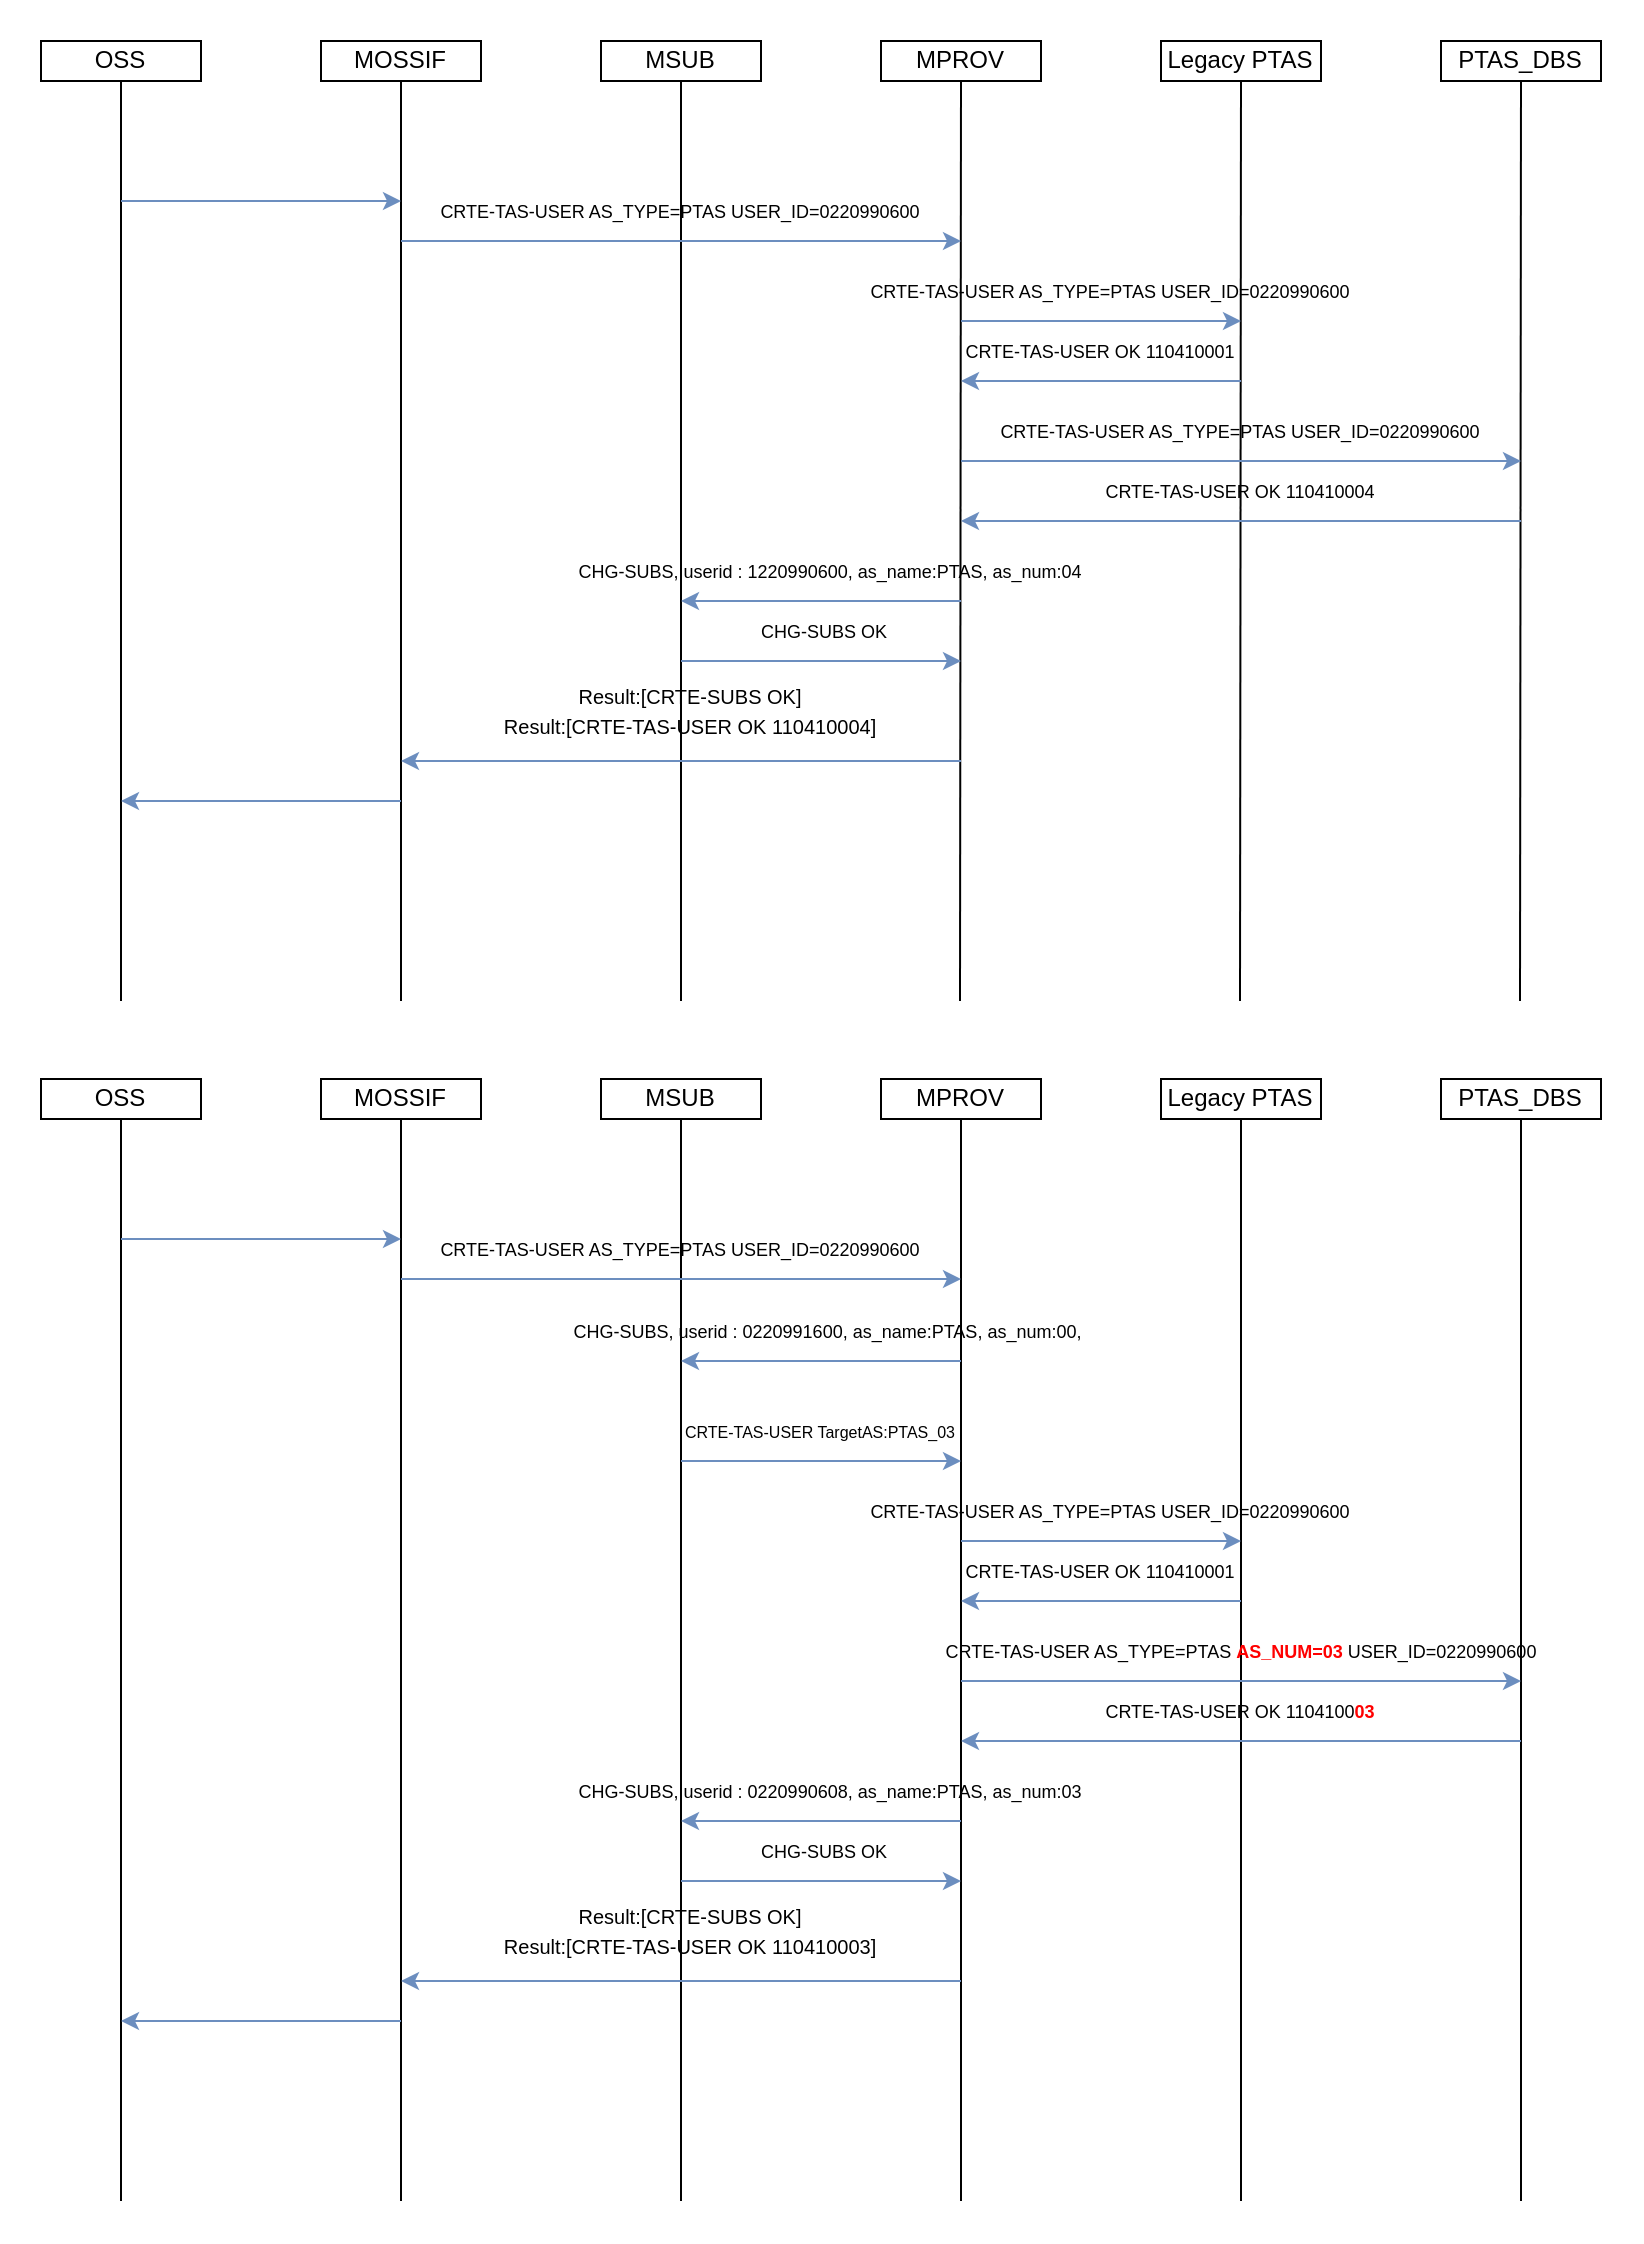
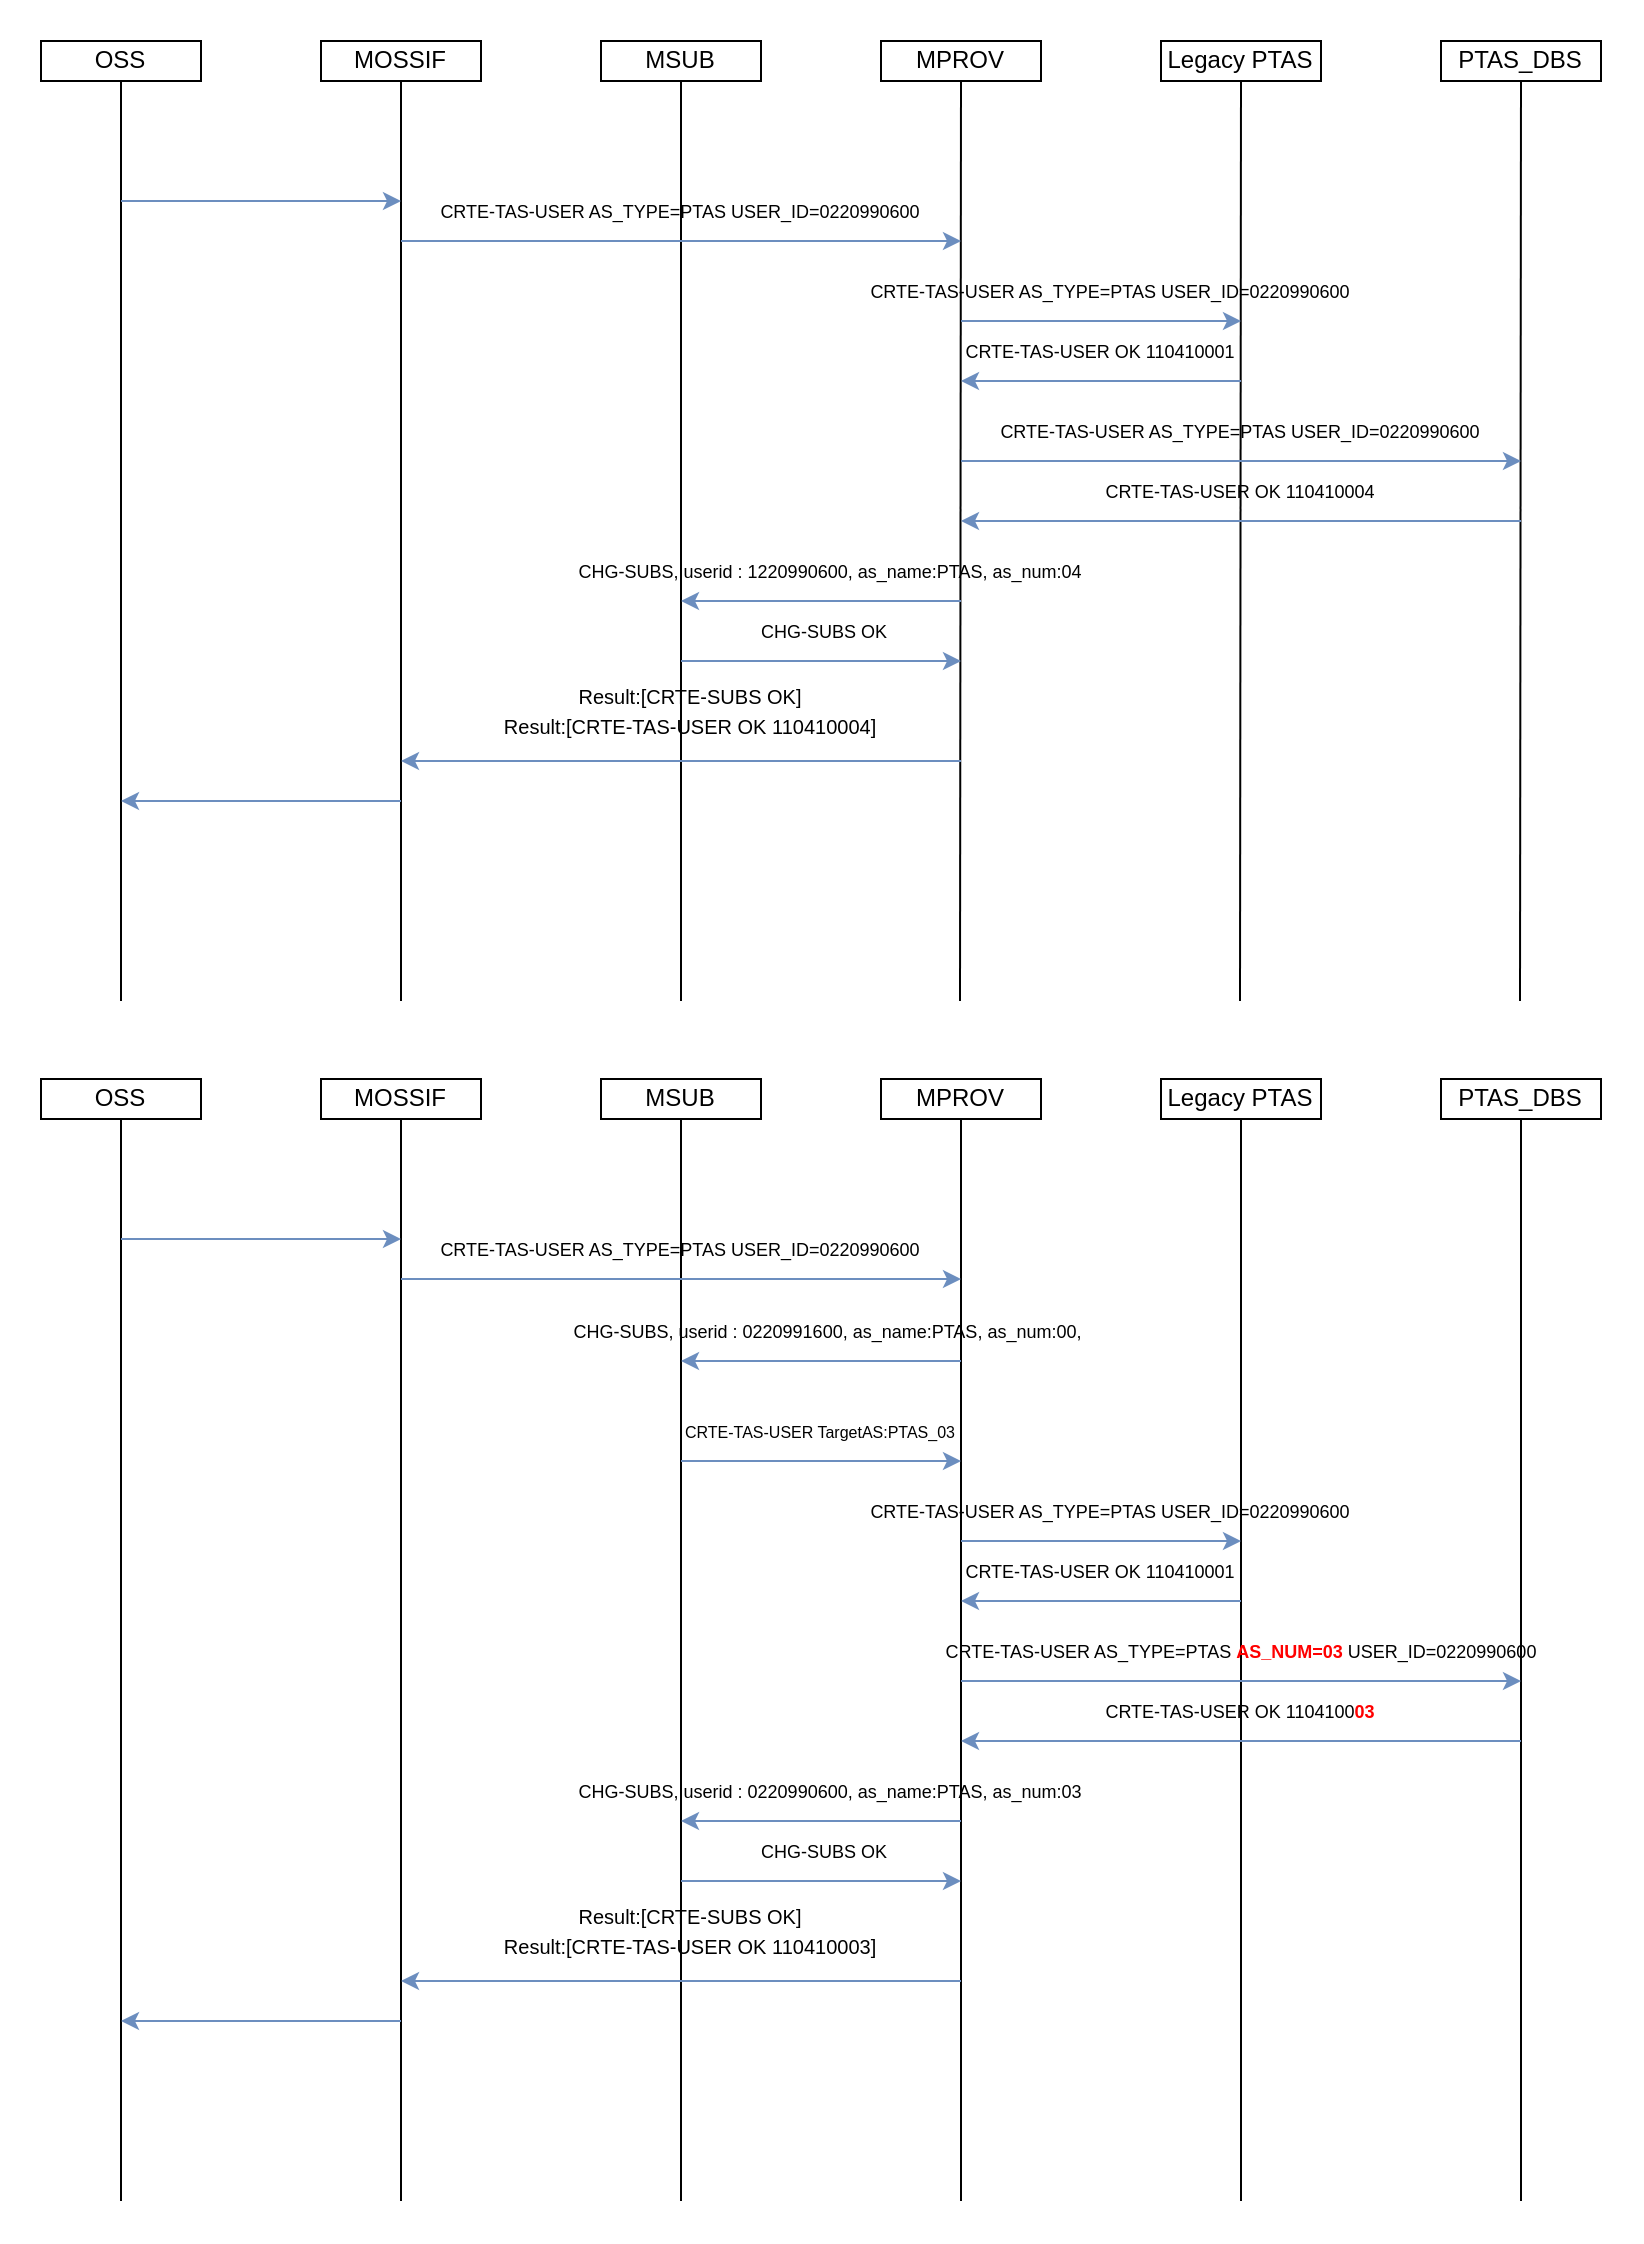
(831, 1791) -> (831, 1791)
